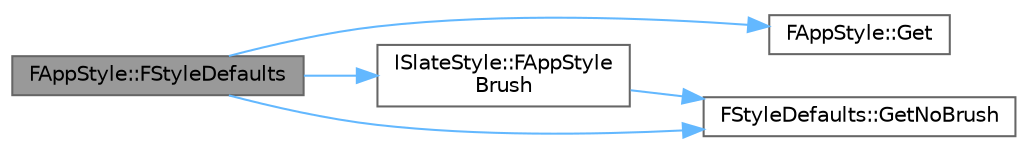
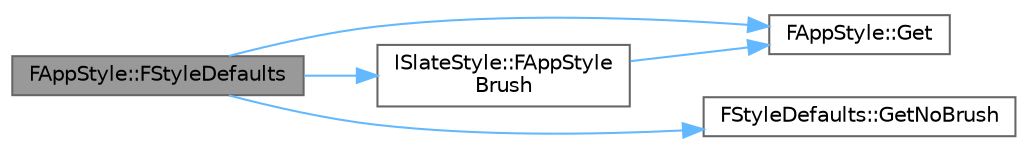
(657, 93) -> (689, 54)
